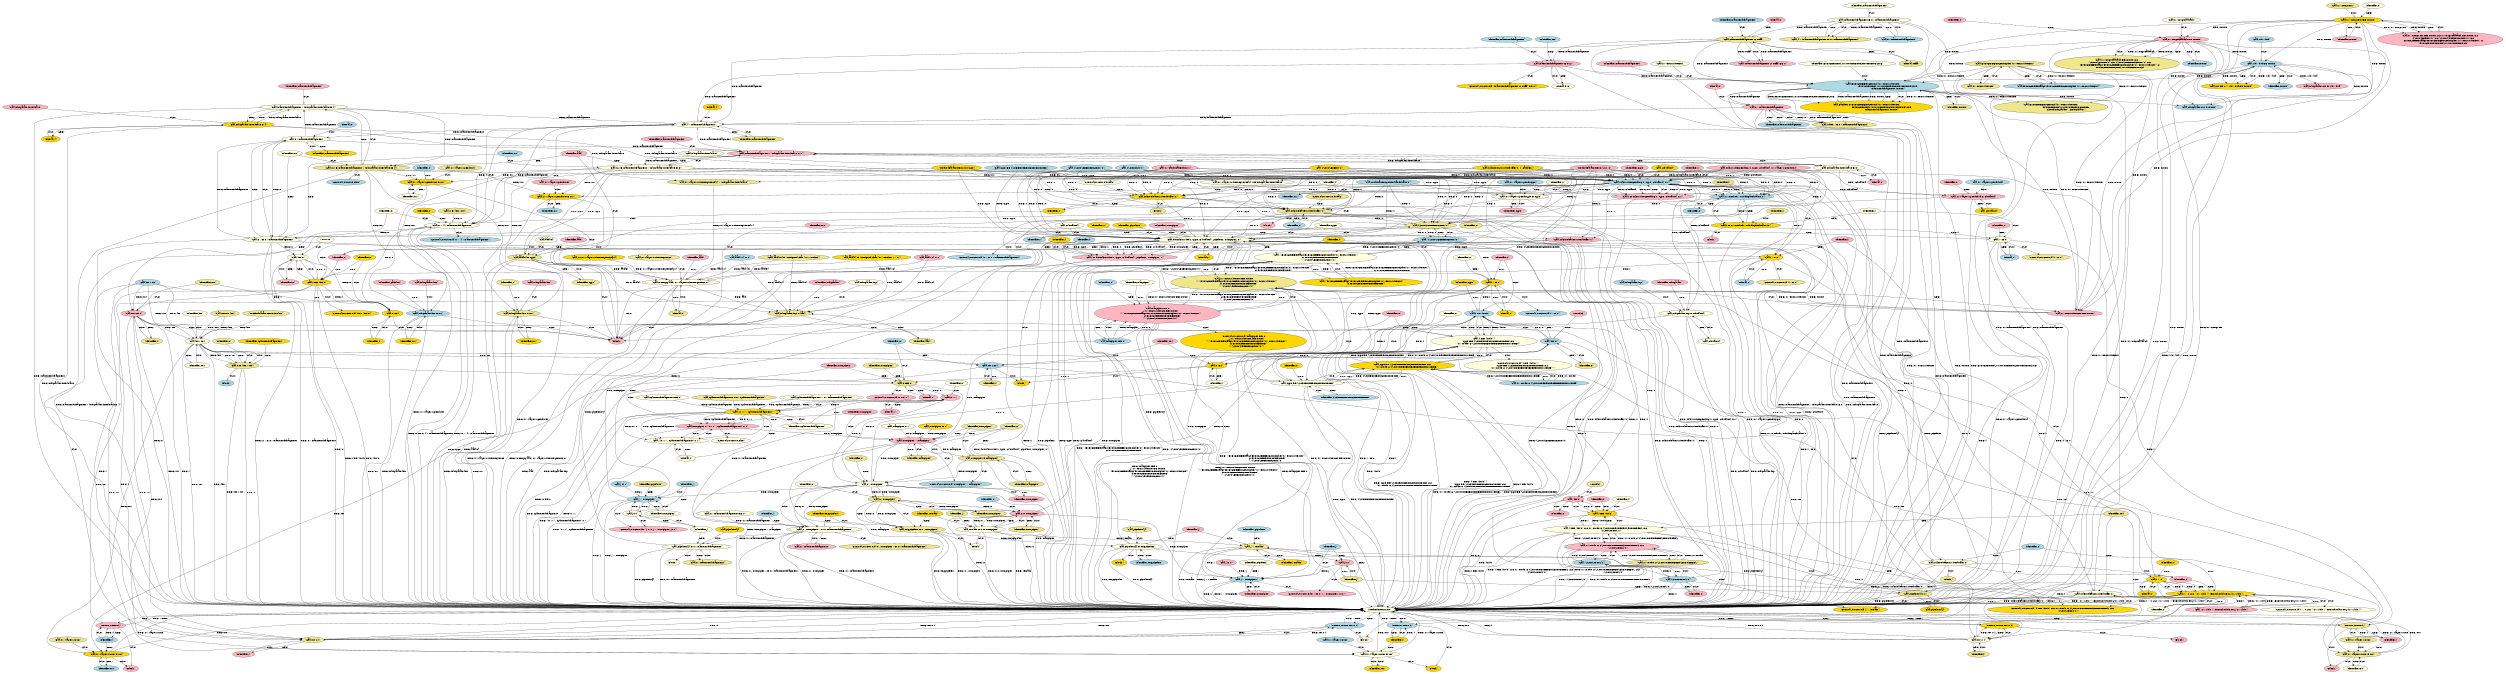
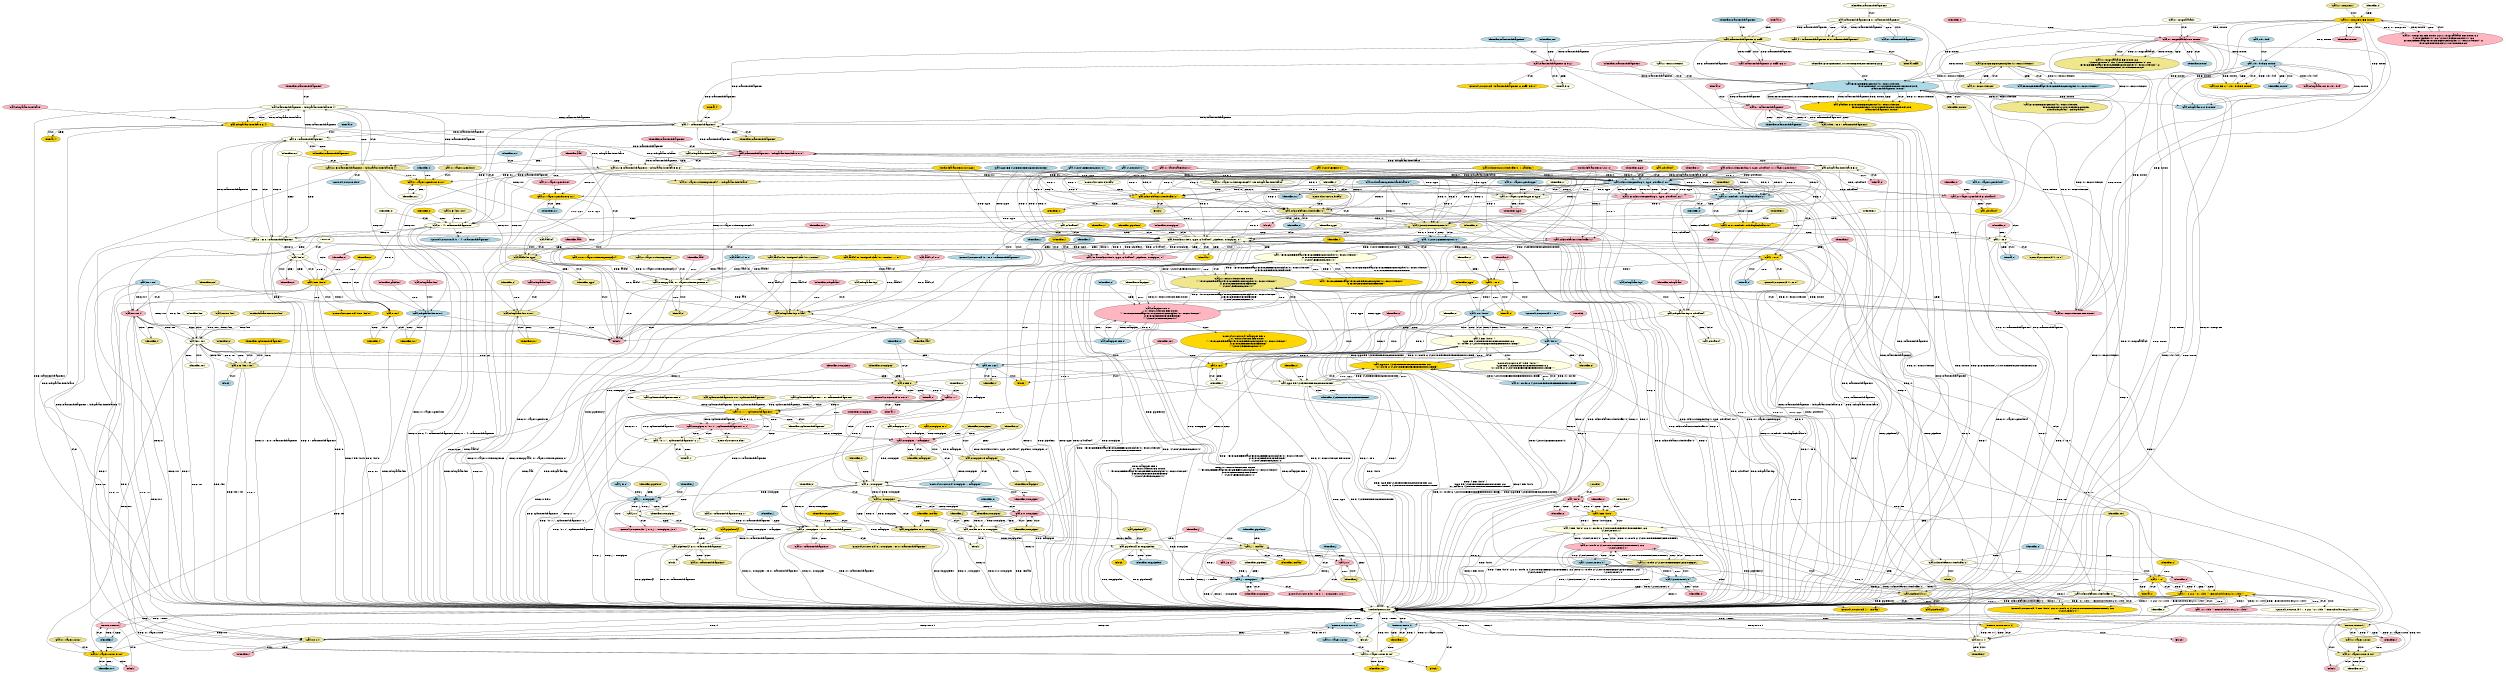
(661, 153) -> (661, 153)
